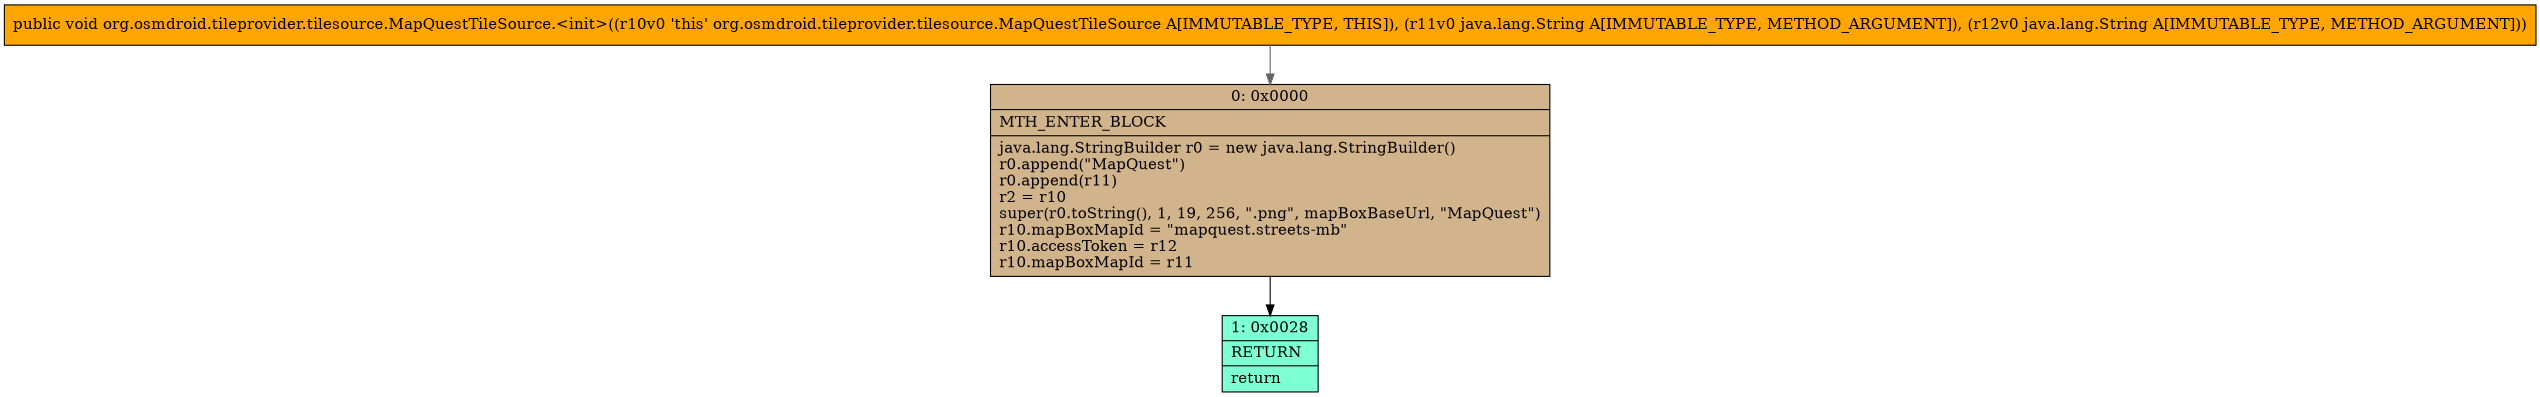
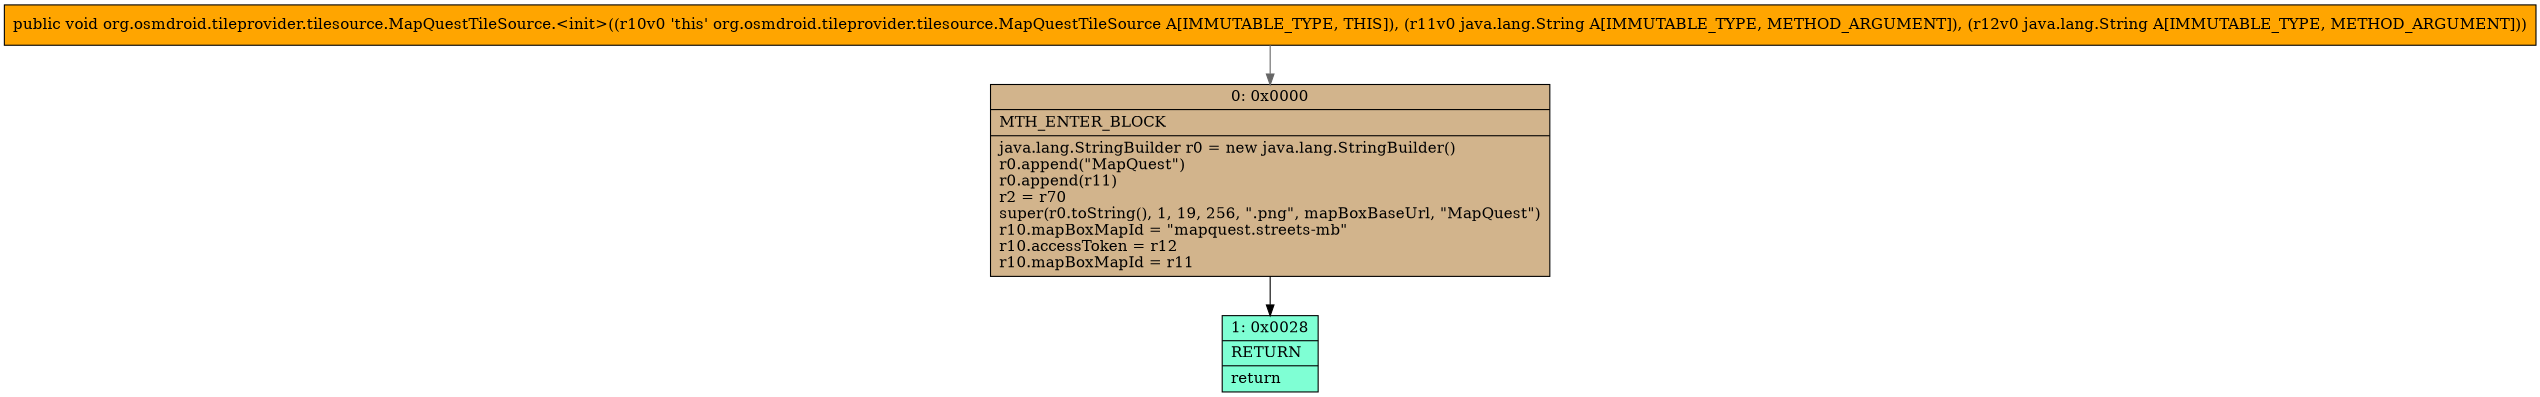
(1033, 197) -> (1033, 197)
